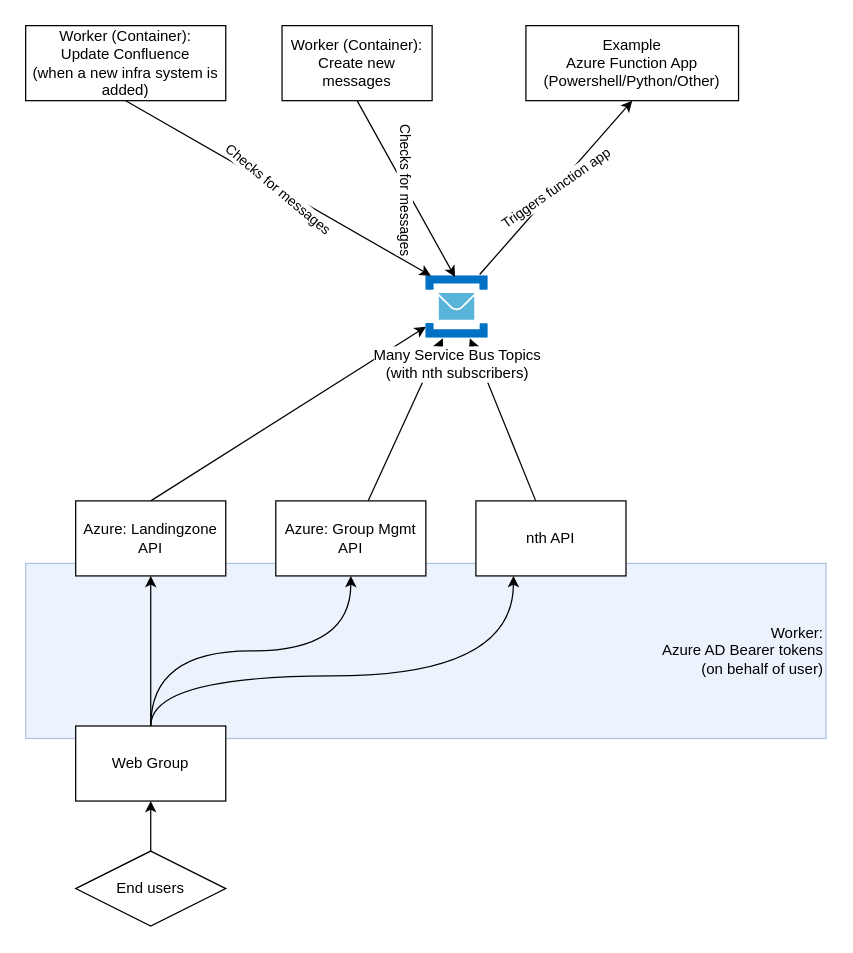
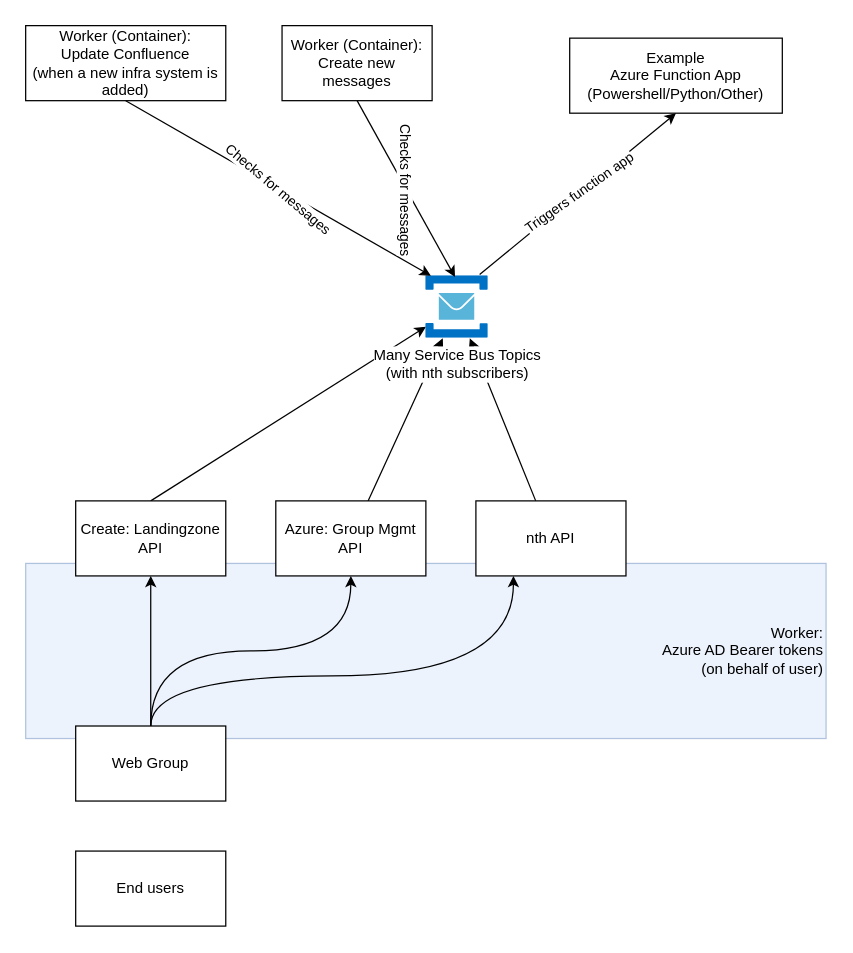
(632, 63) -> (676, 76)
(151, 538) -> (151, 538)
(151, 830) -> none
(151, 888) -> (151, 888)
